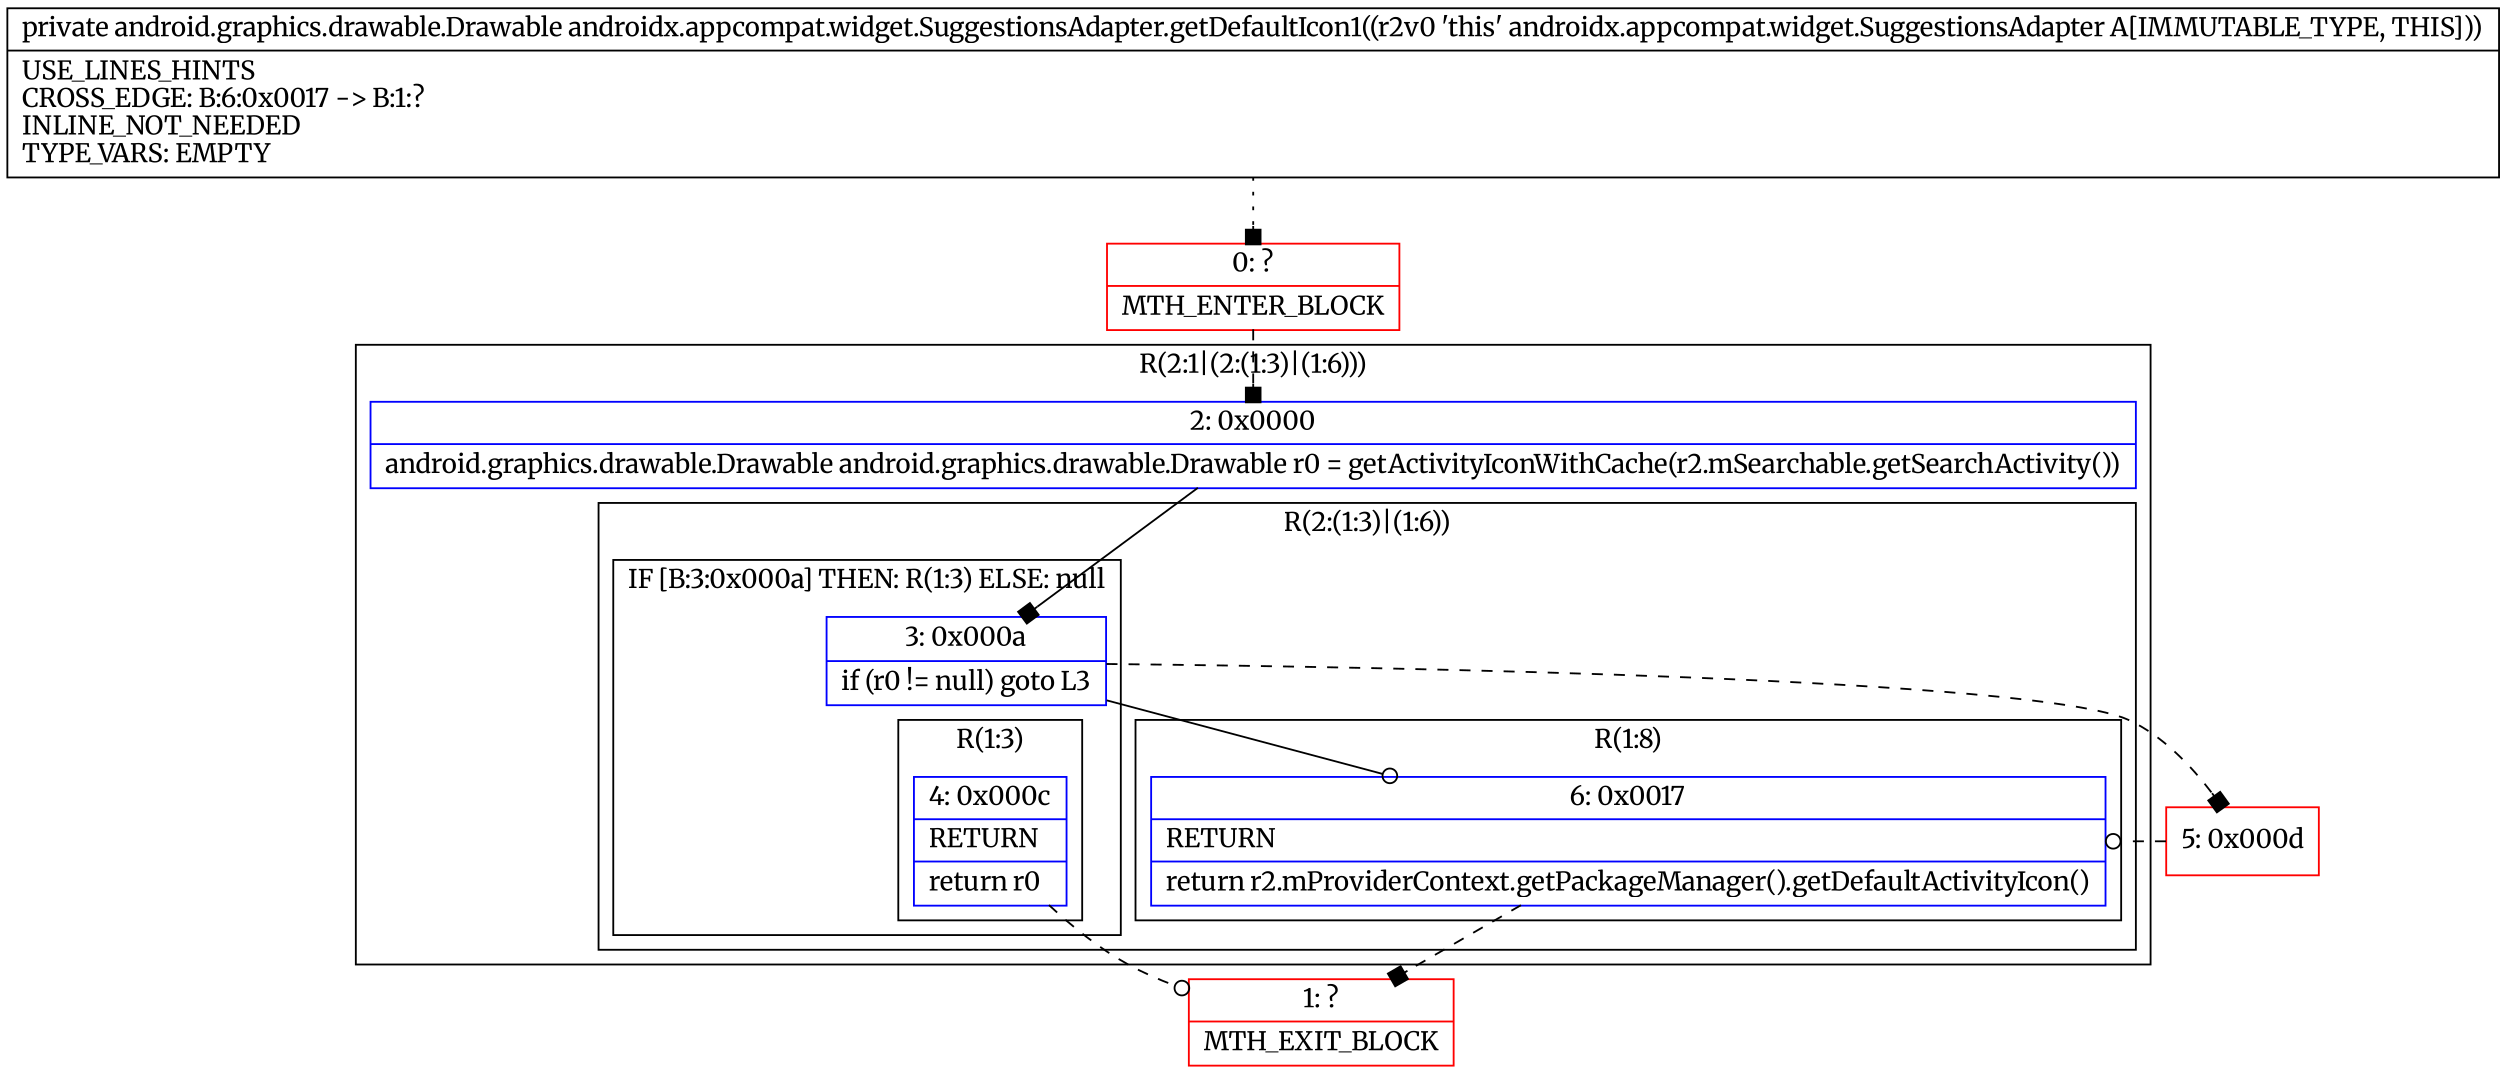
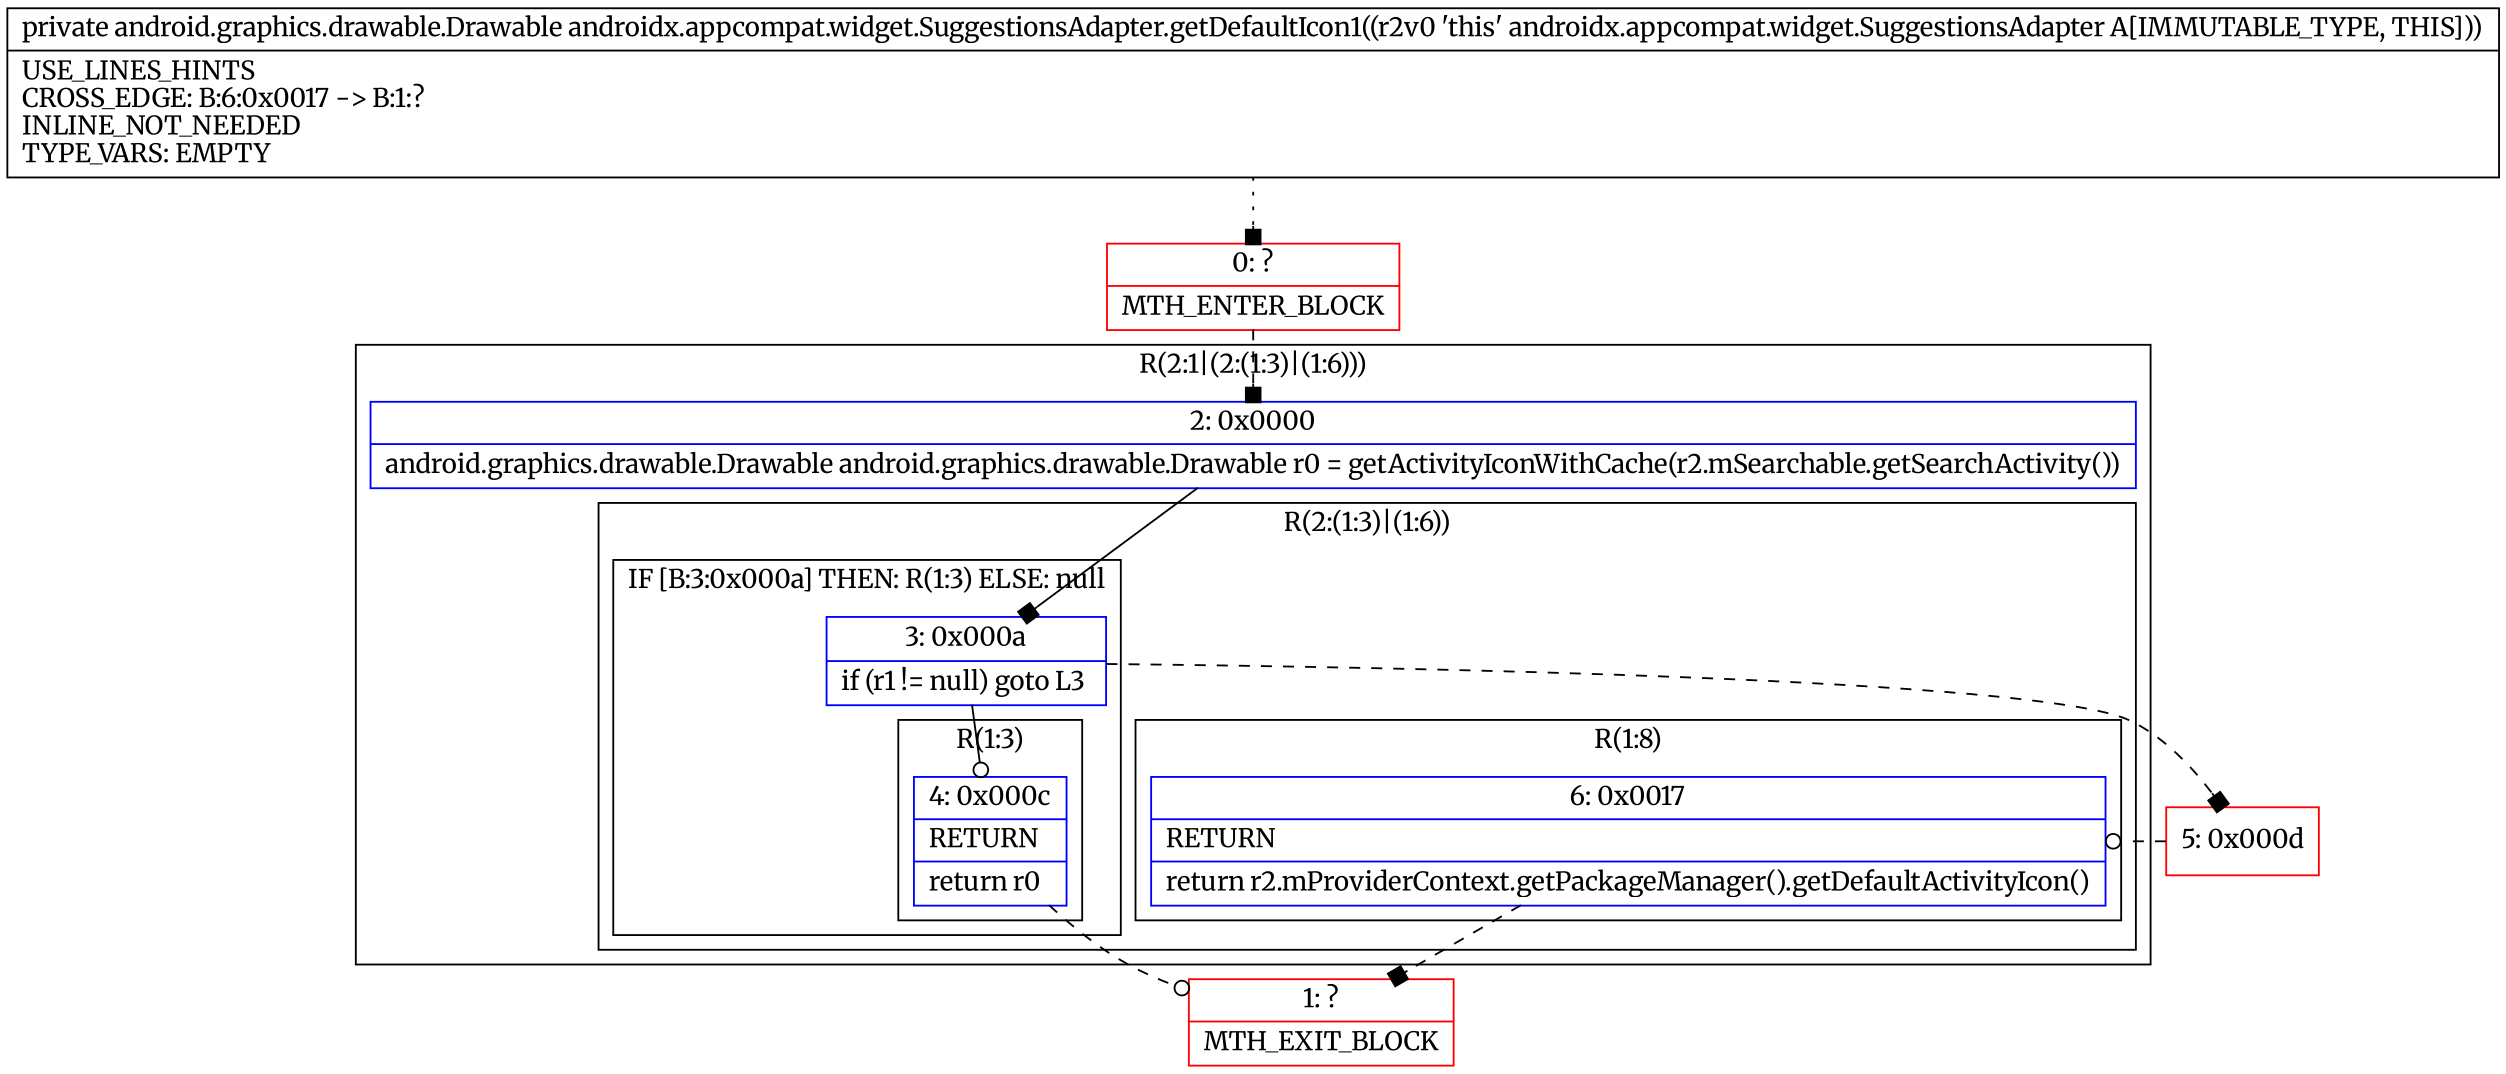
(966, 682) -> (964, 682)
(1245, 737) -> (976, 734)
